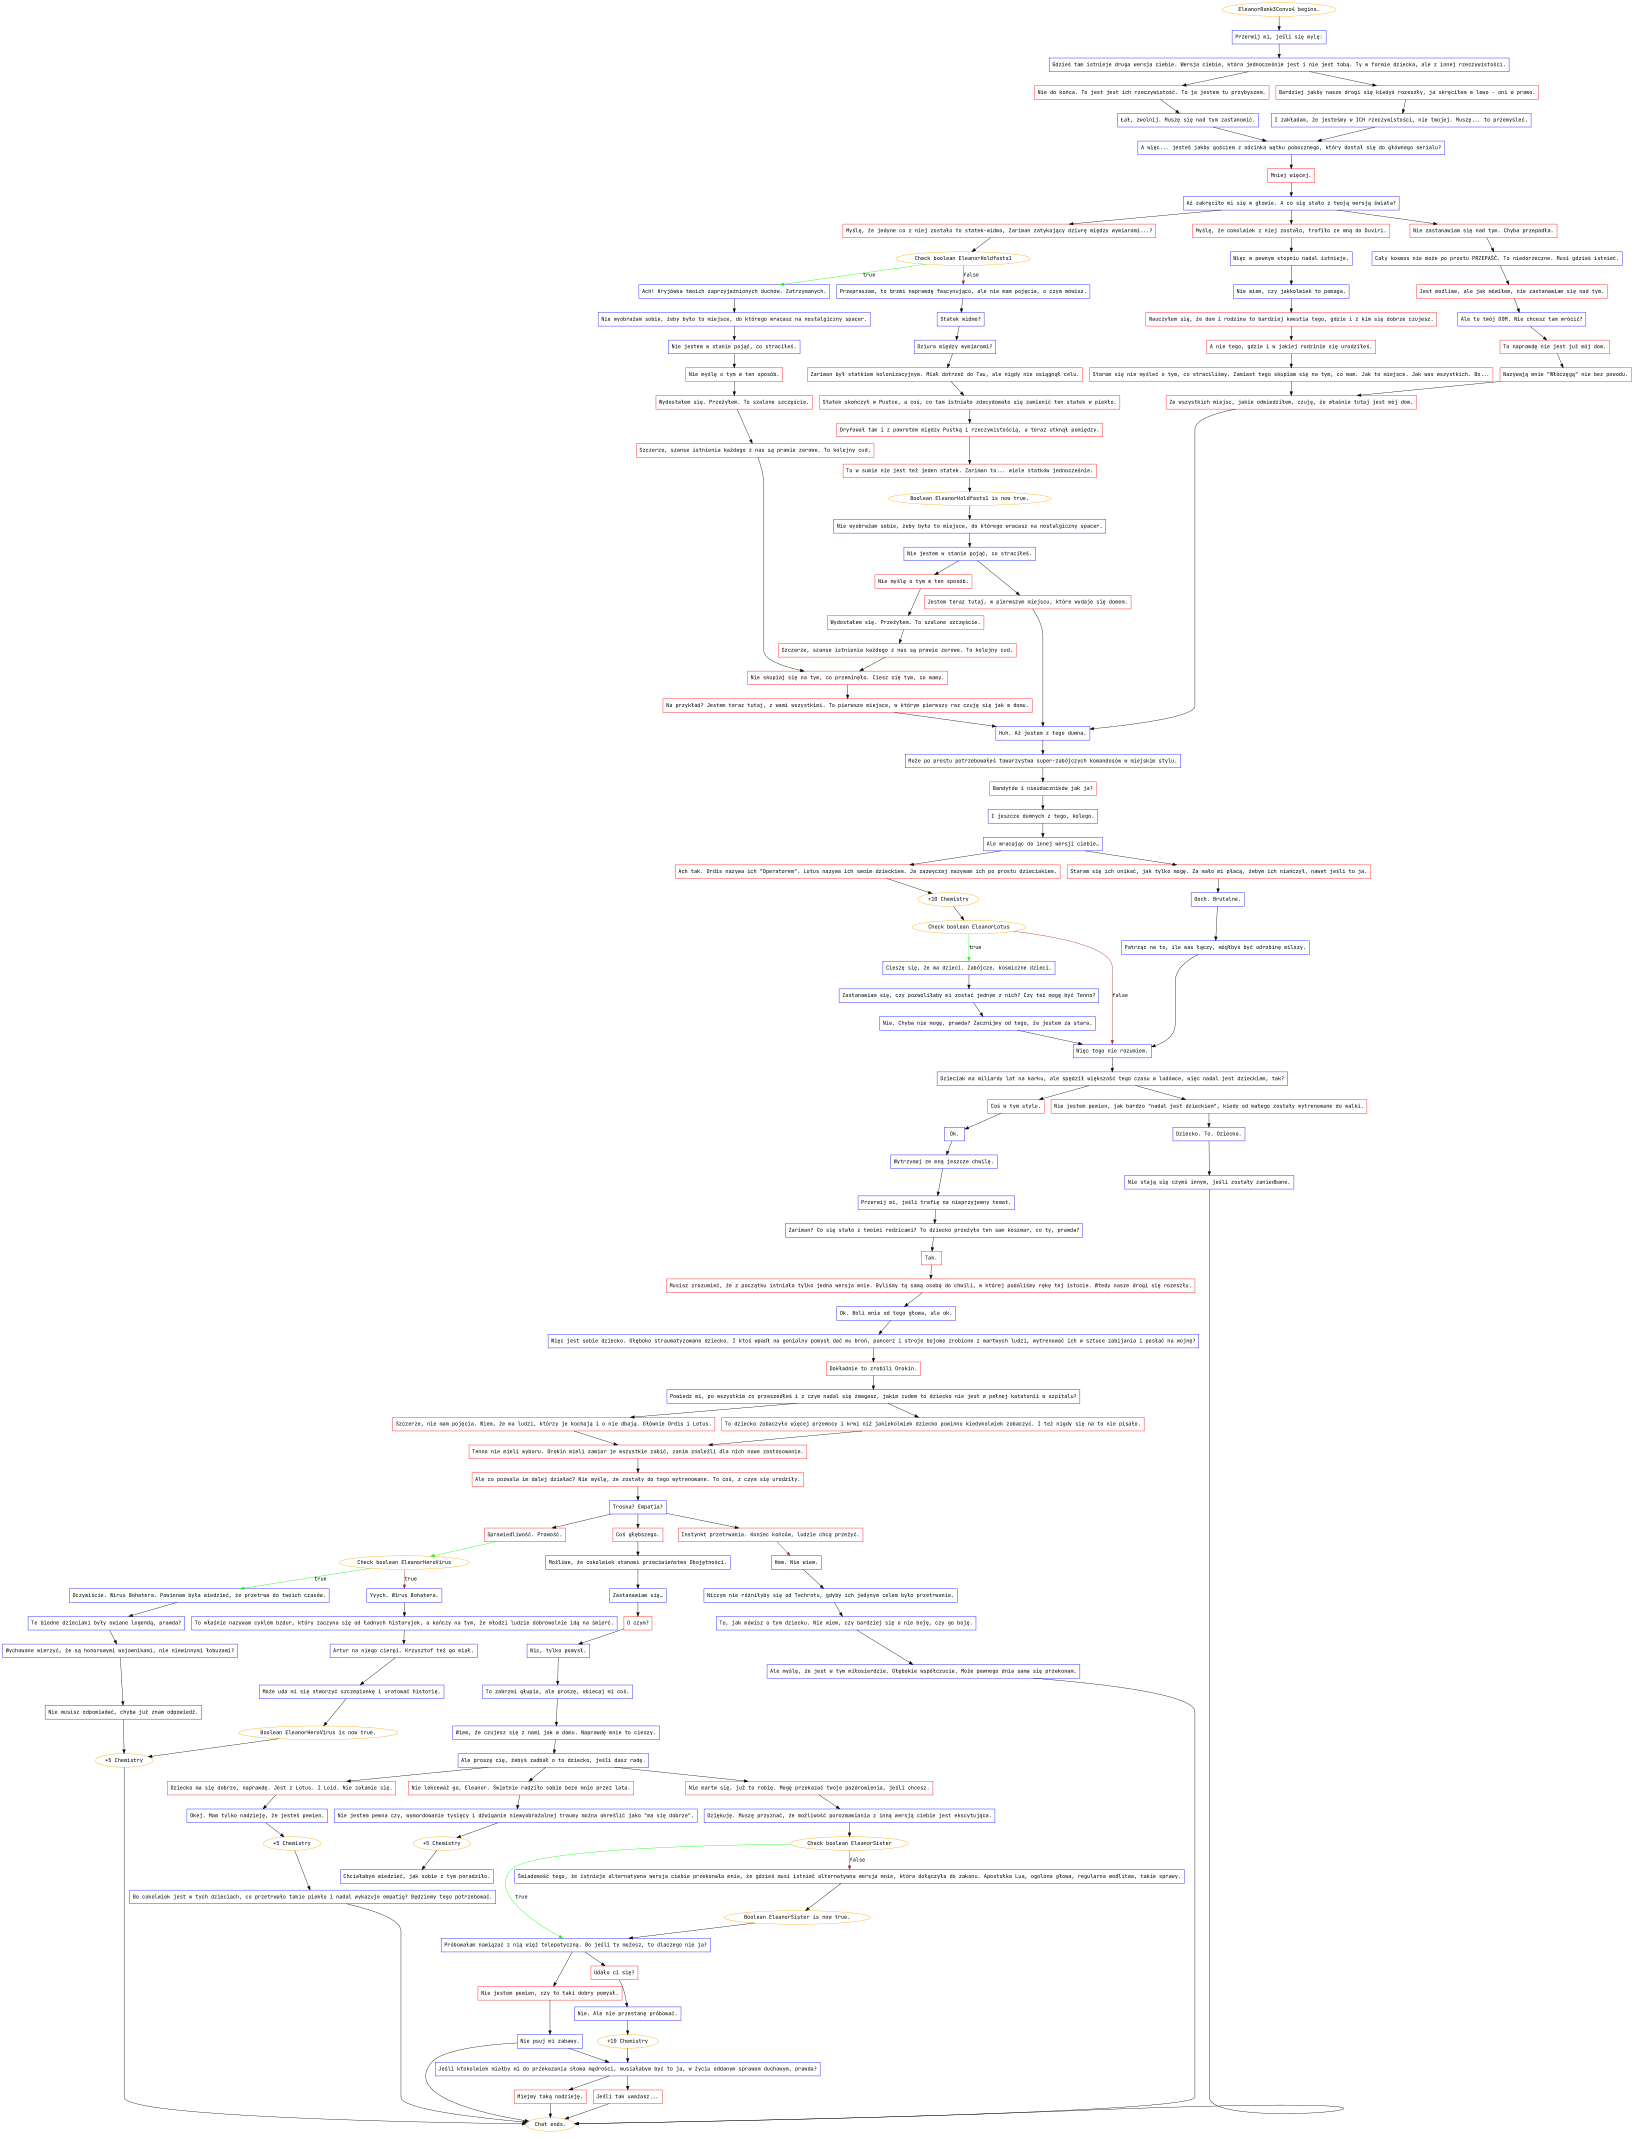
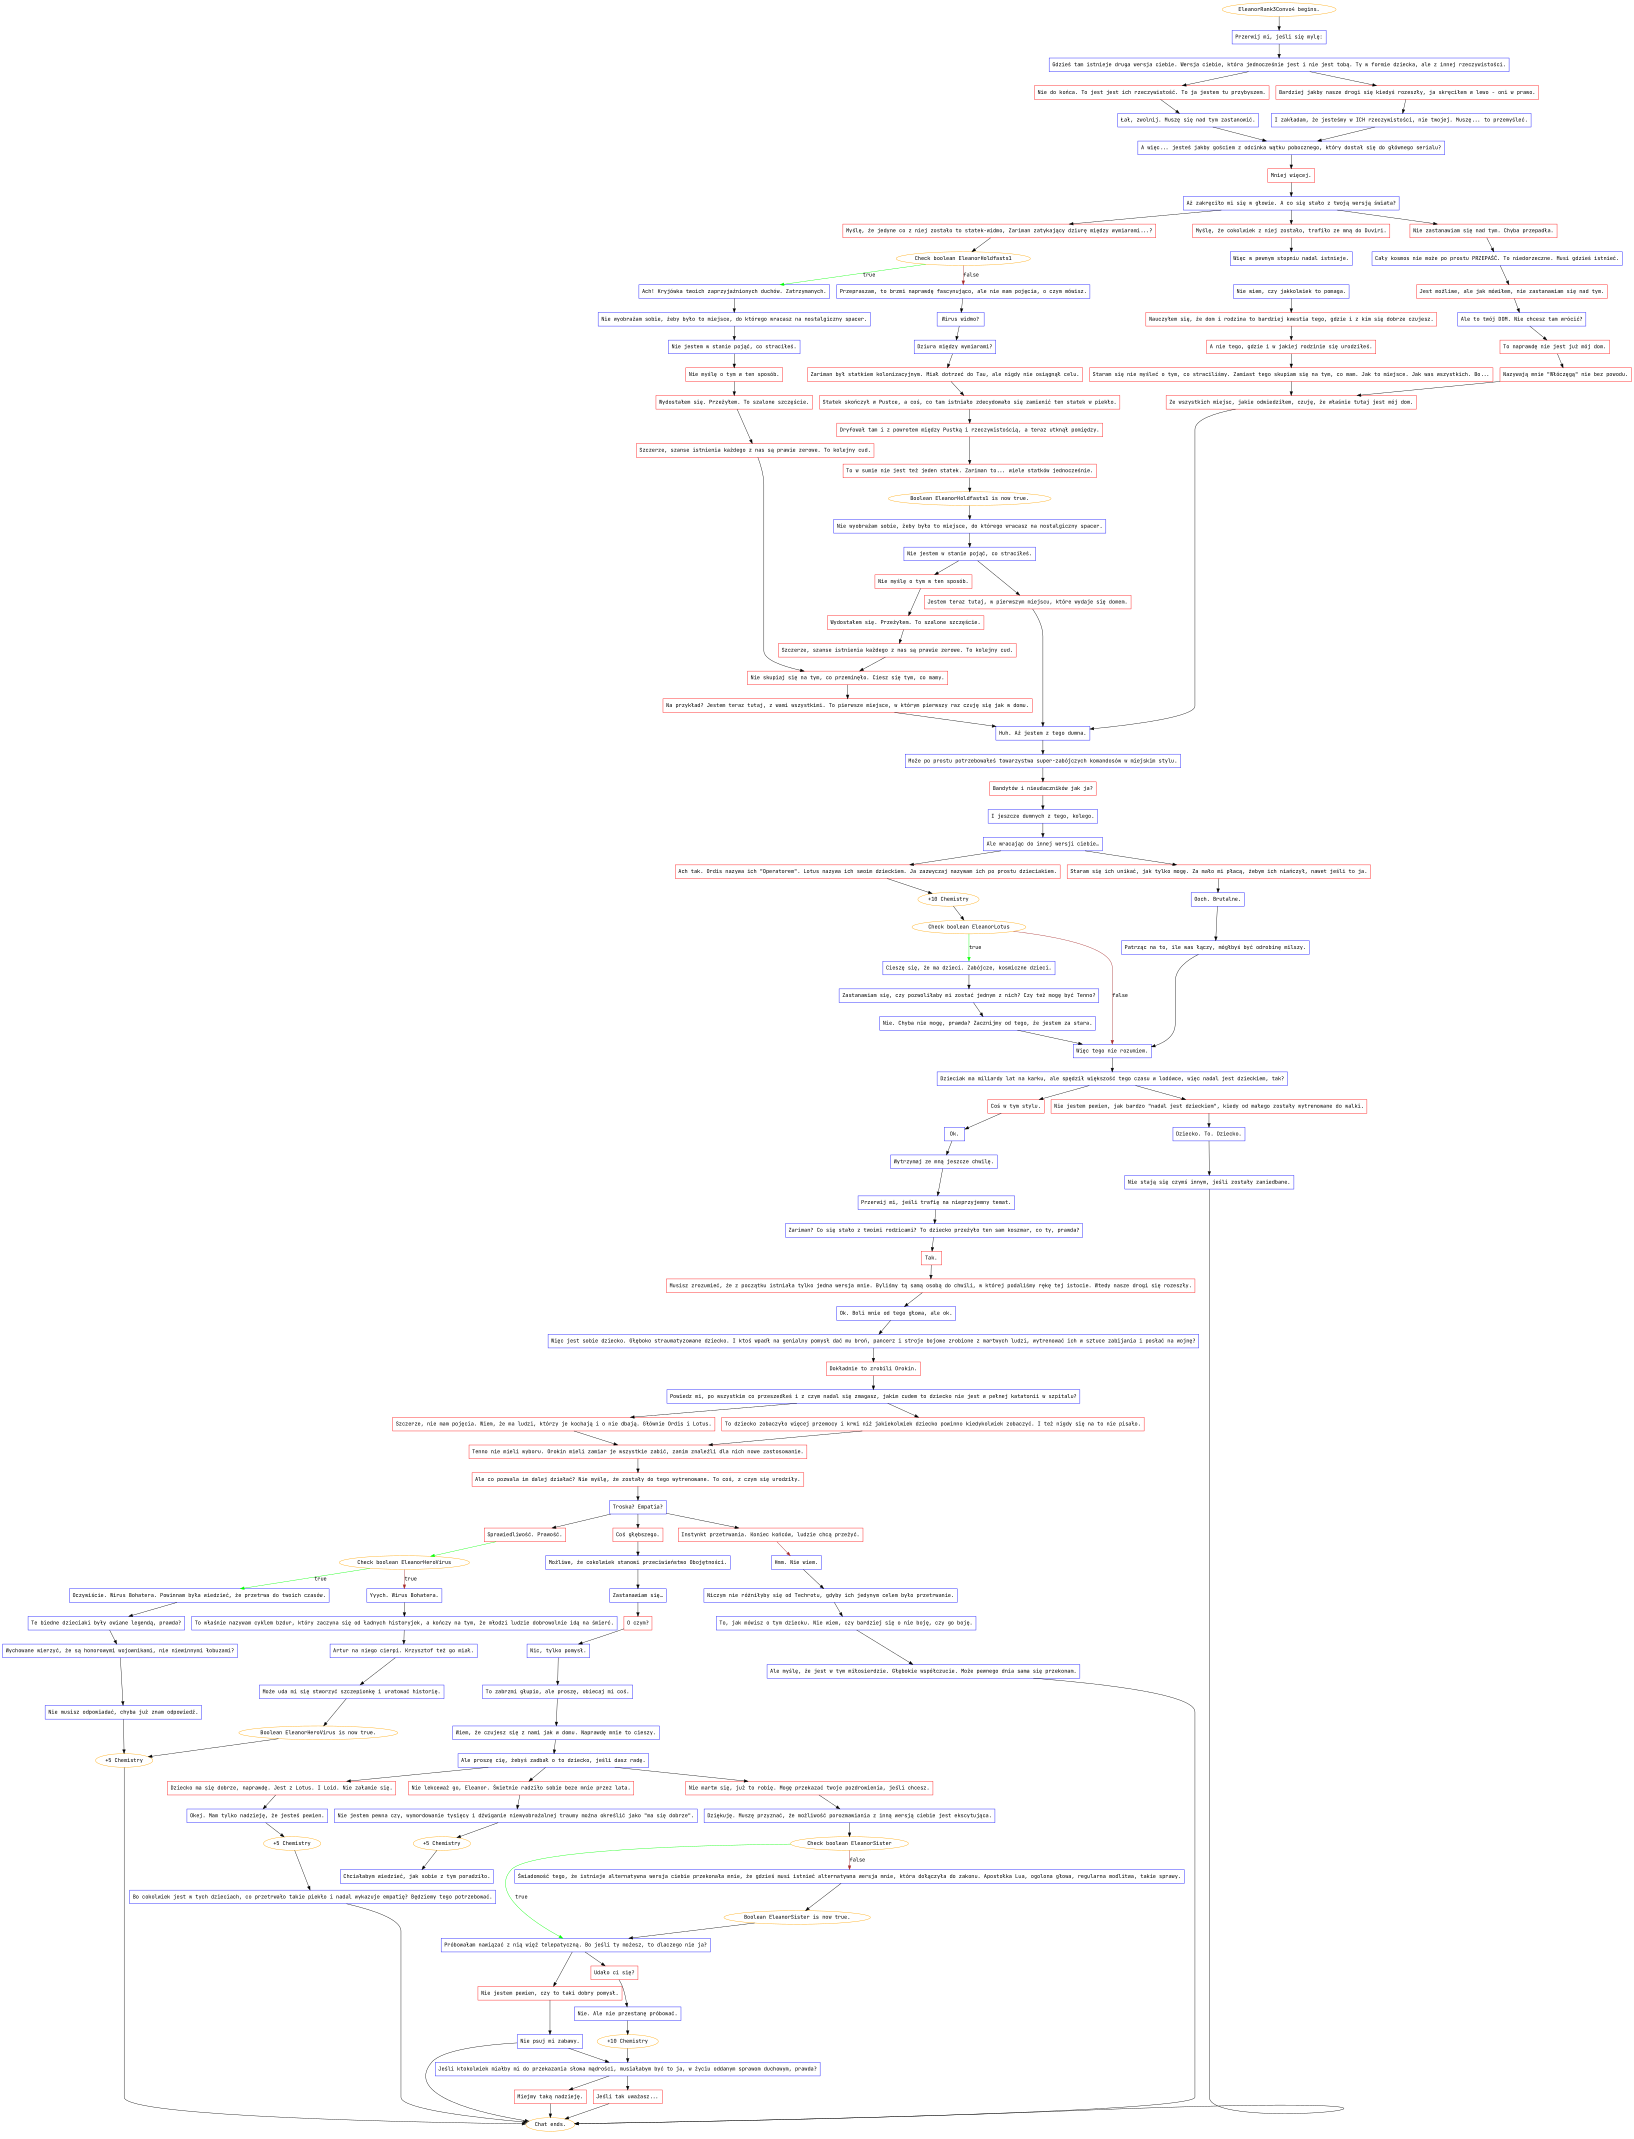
(1291, 273) -> none
(961, 319) -> (961, 319)
